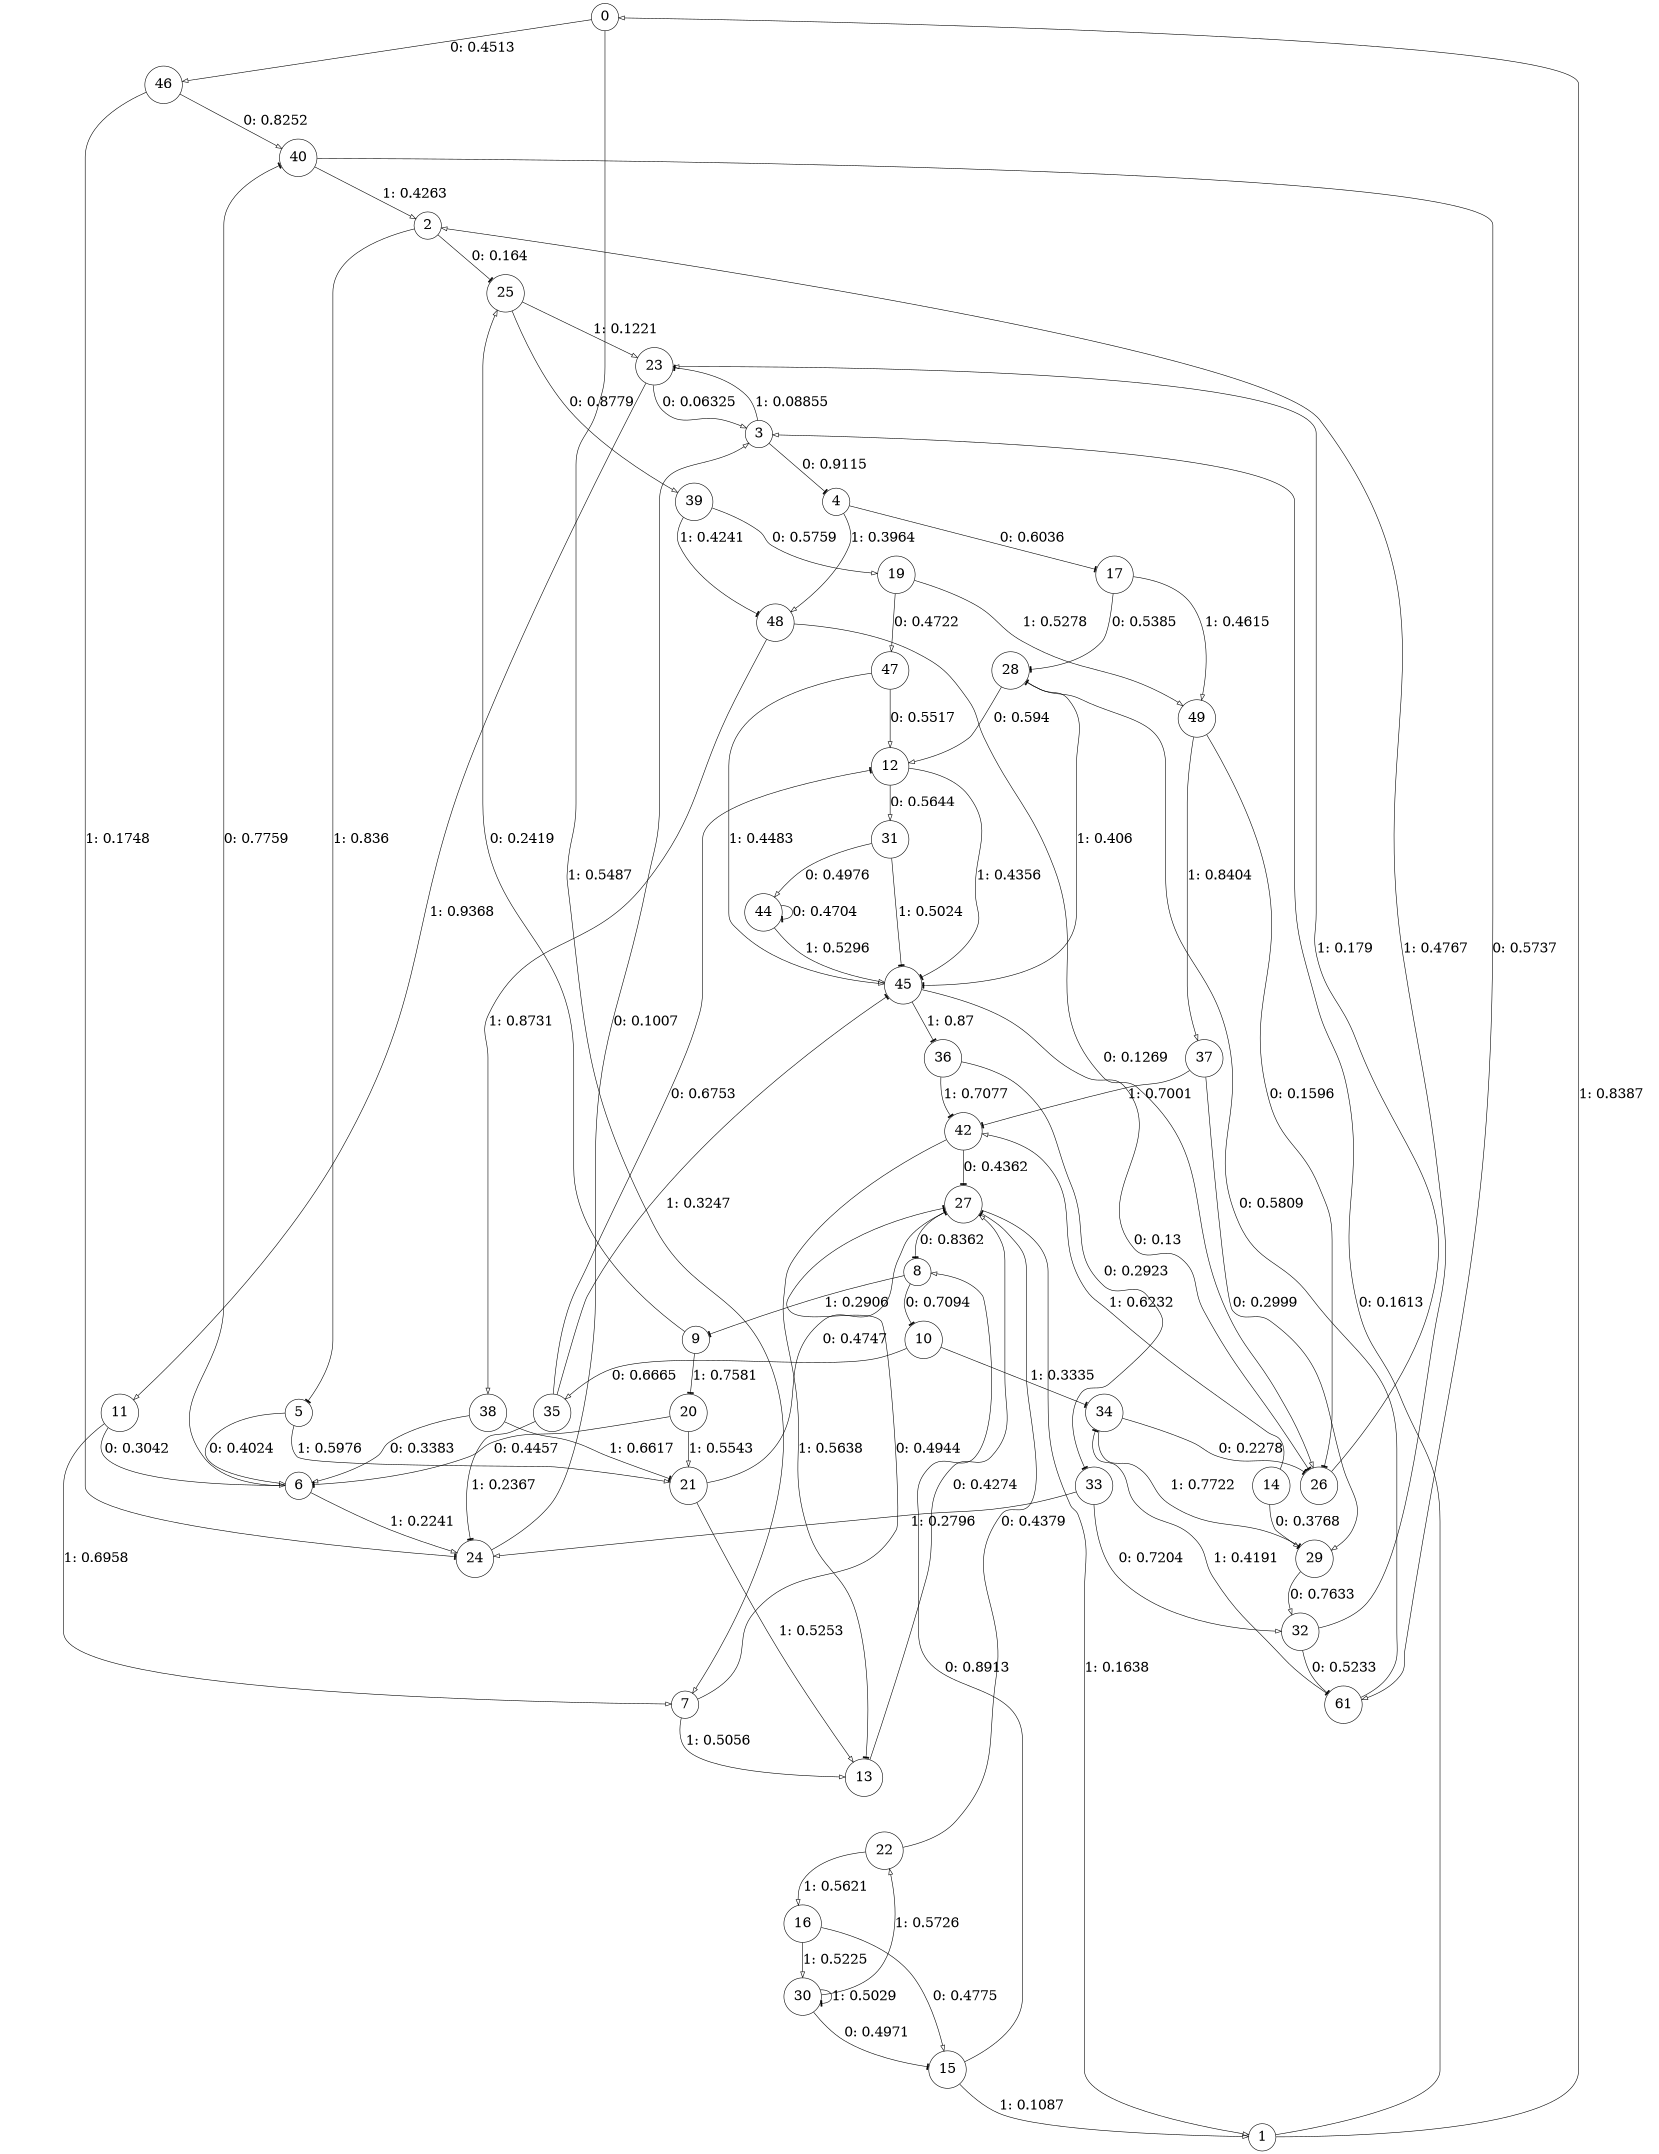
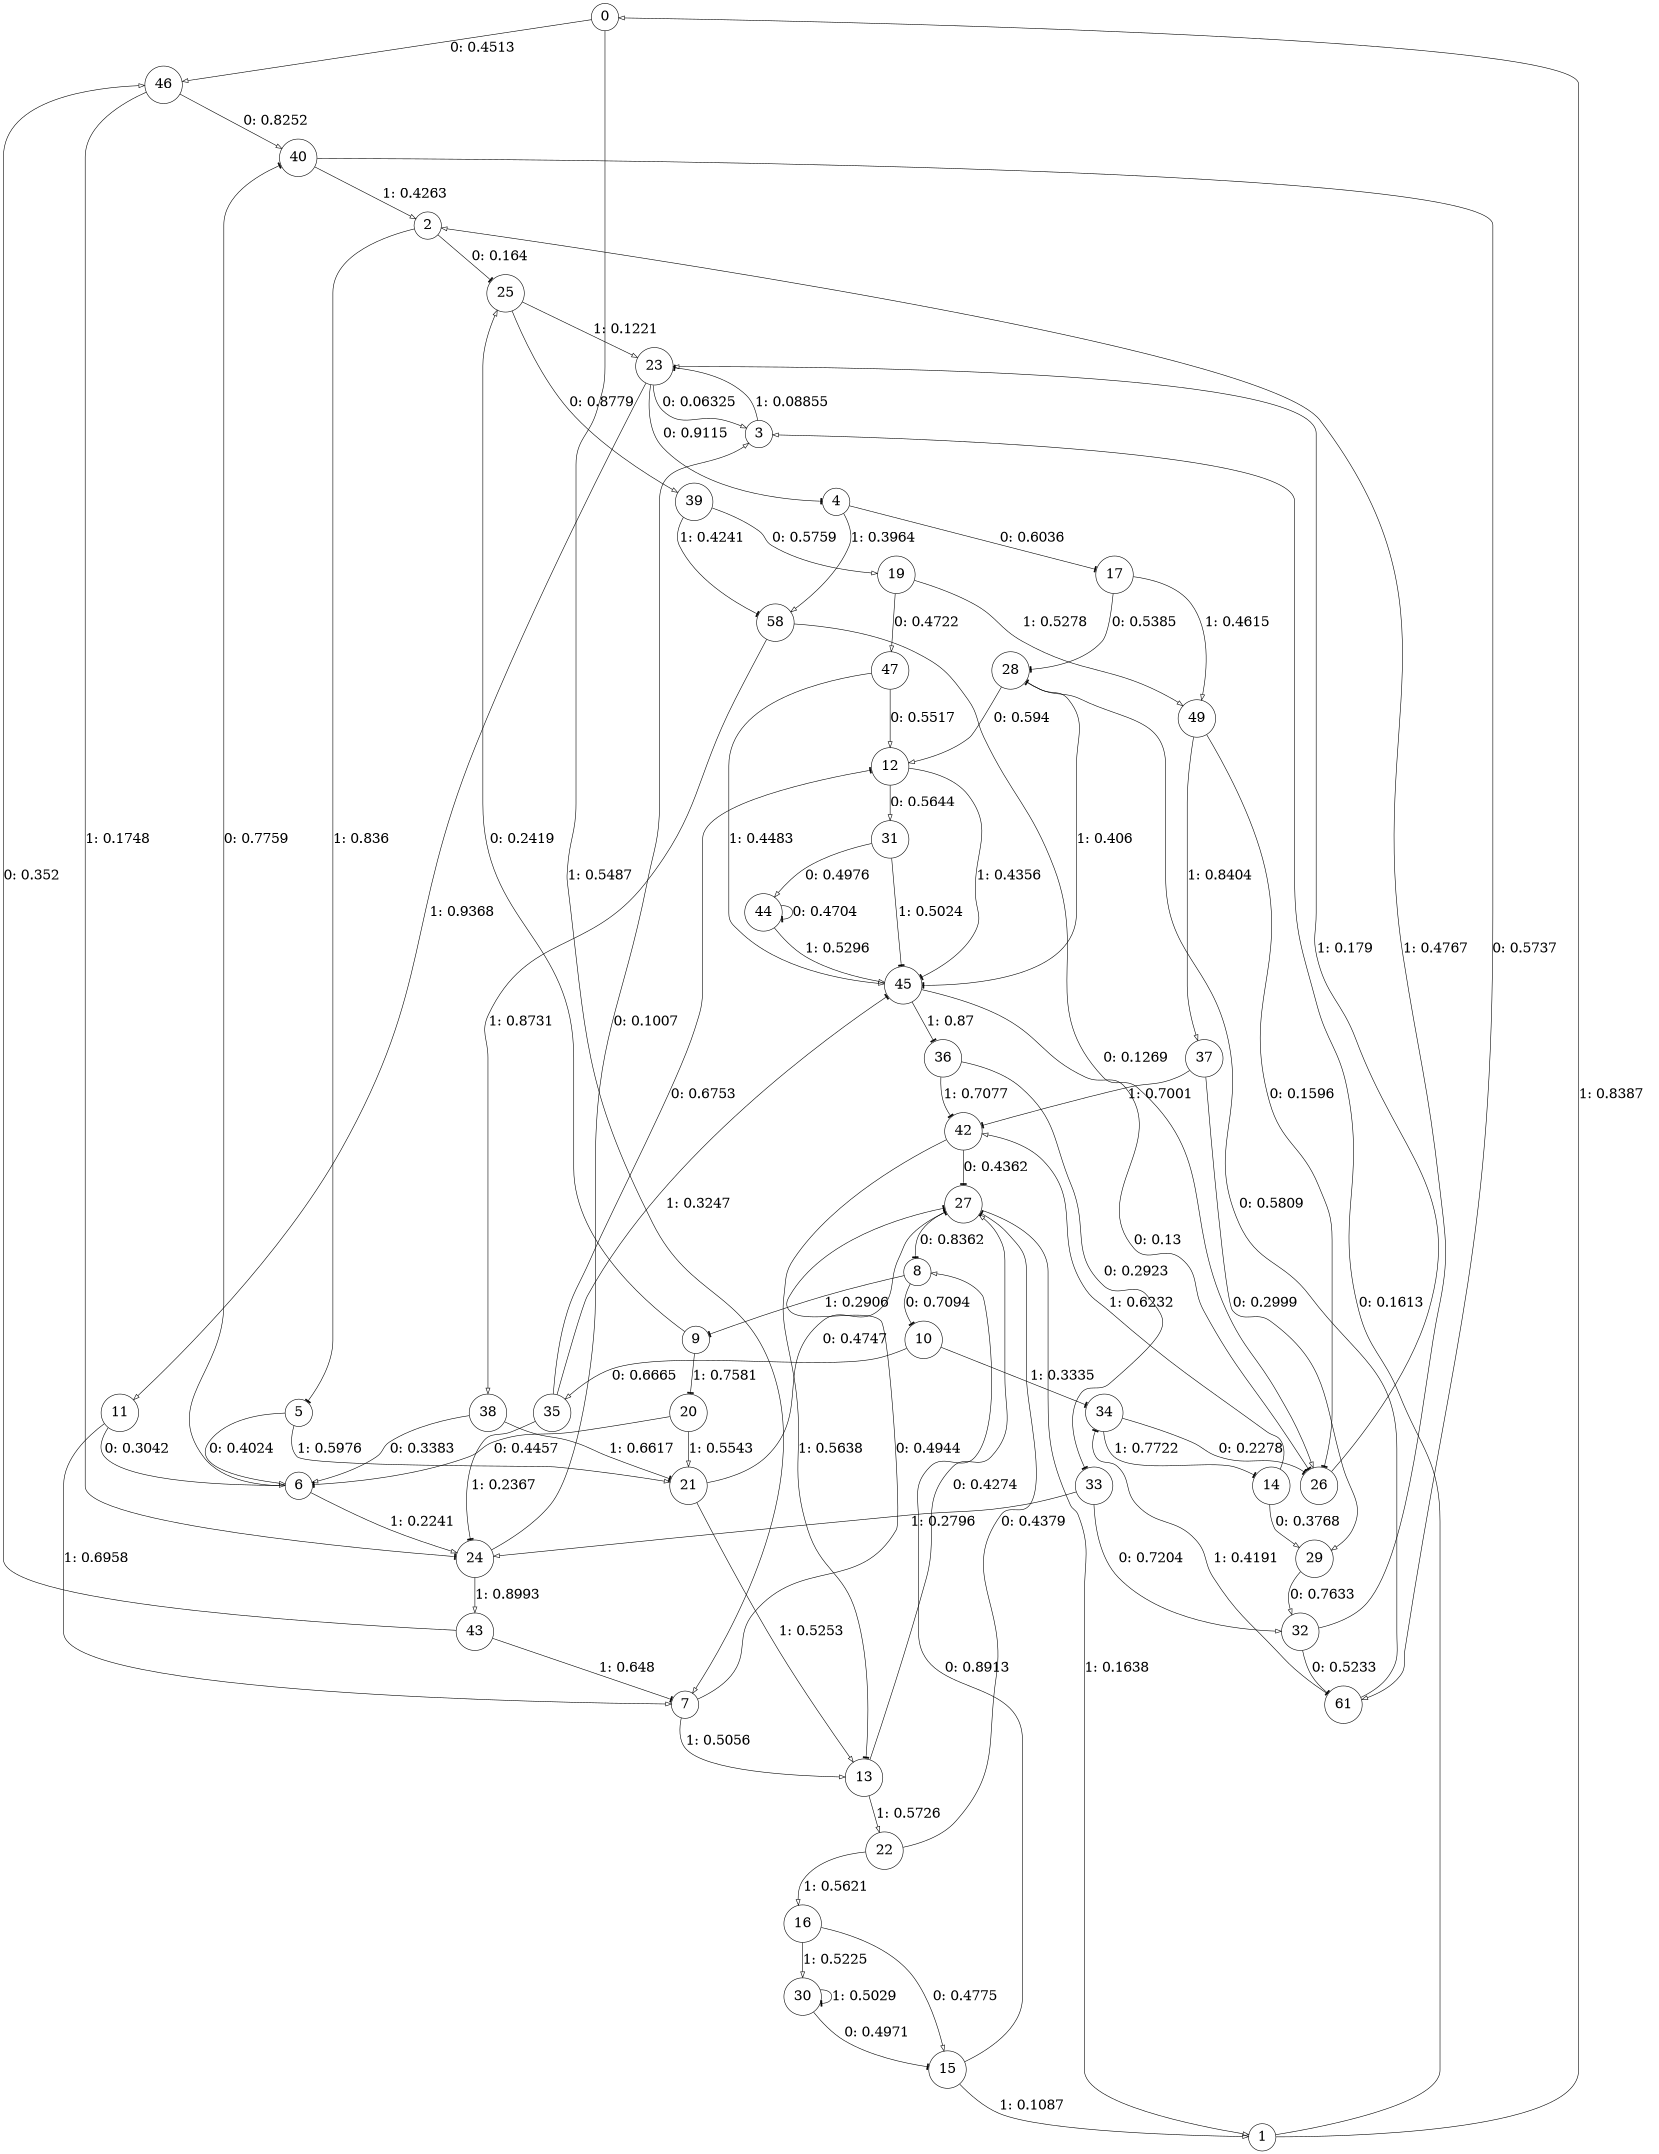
(796, 467) -> (705, 477)
(775, 623) -> (775, 623)
(1179, 1510) -> (1170, 1466)
none -> (475, 1632)
(886, 1958) -> (873, 1811)
